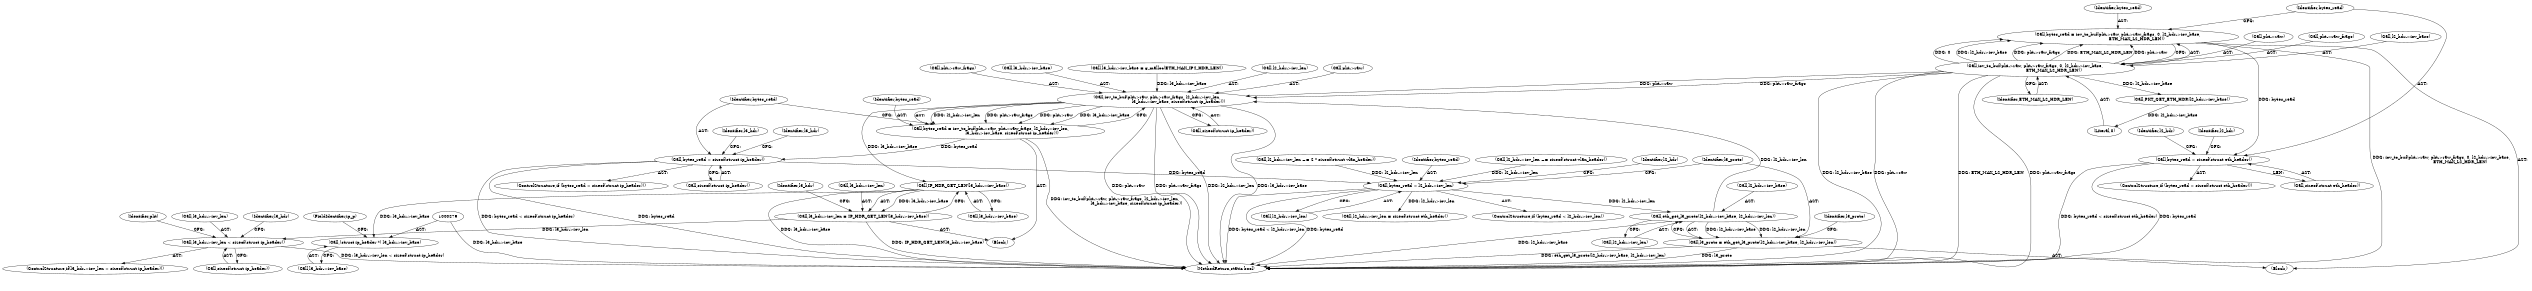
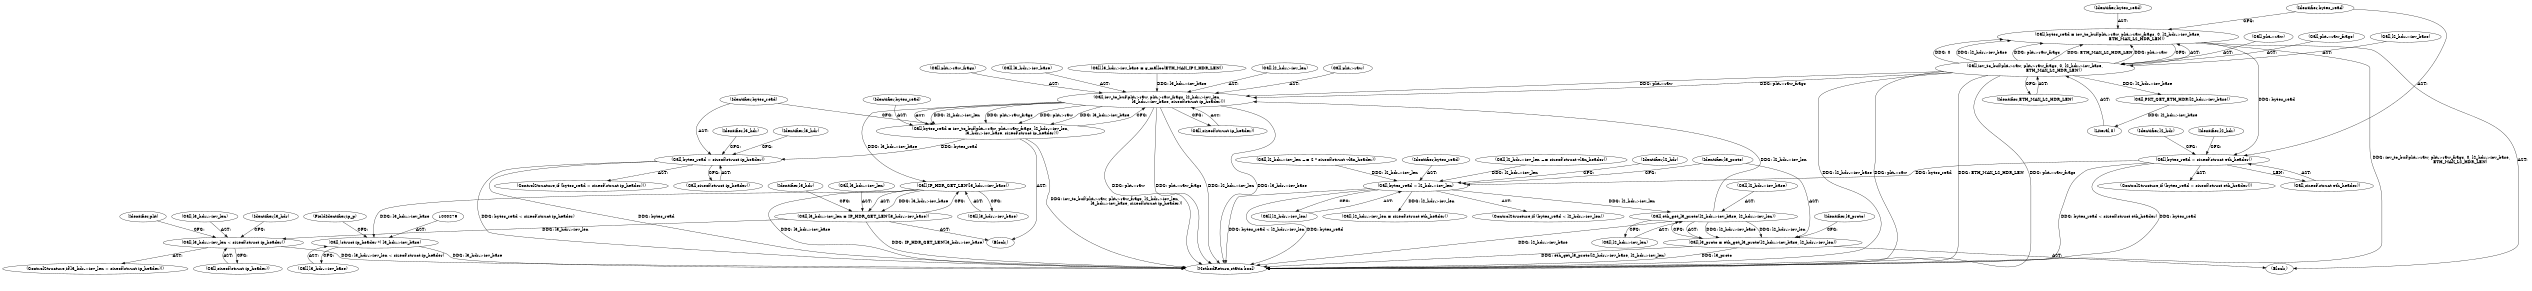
(1073, 171) -> (1805, 178)
(660, 263) -> (799, 268)
